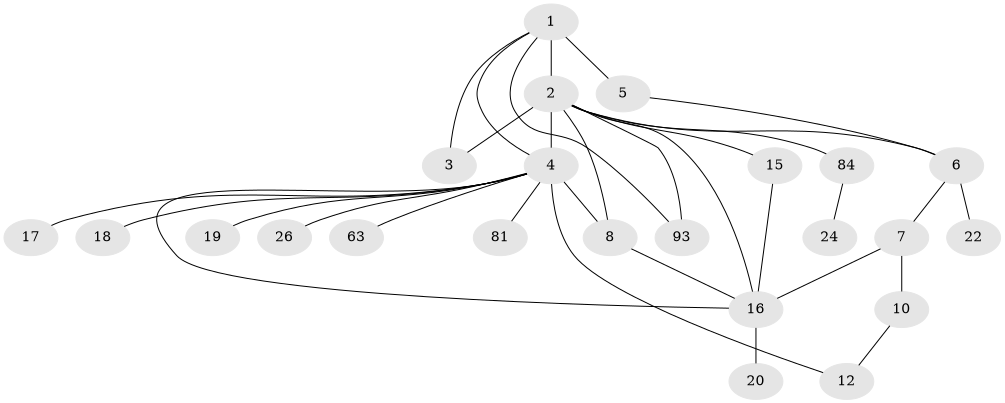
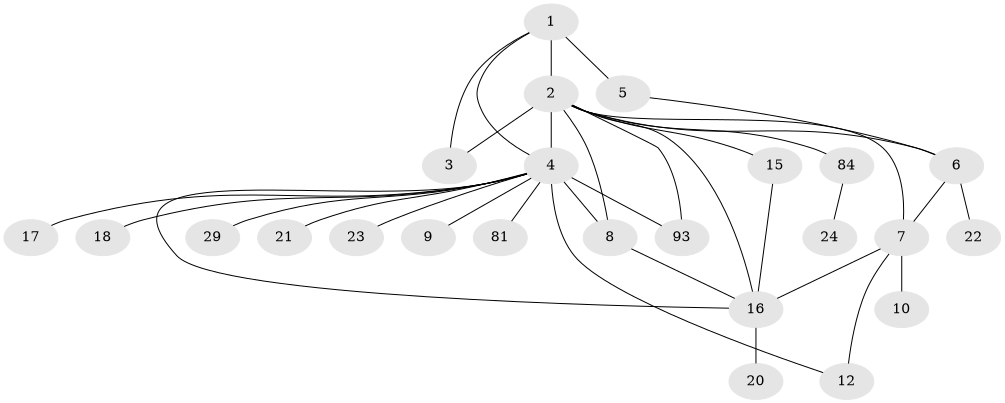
none -> (767, 121)
(562, 137) -> (617, 202)
(213, 238) -> (213, 238)
(285, 238) -> (285, 238)
(357, 238) -> (357, 238)
none -> (428, 238)
(874, 346) -> (861, 306)
